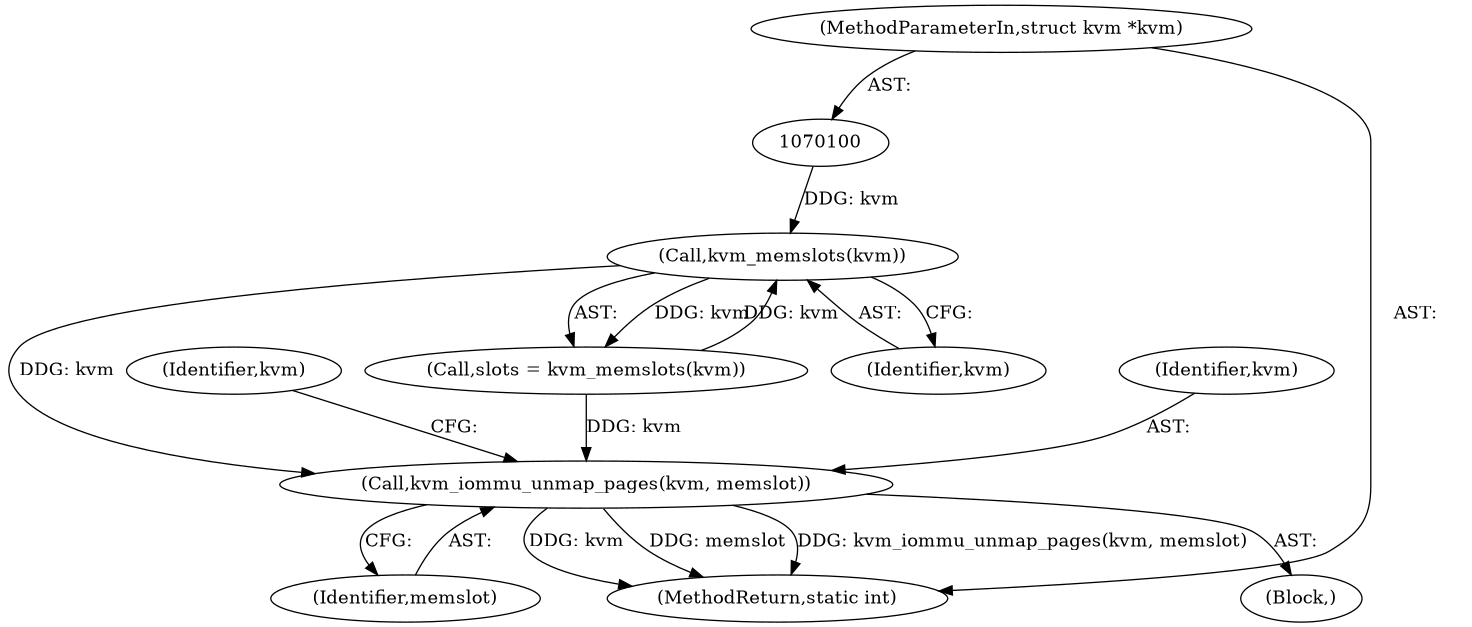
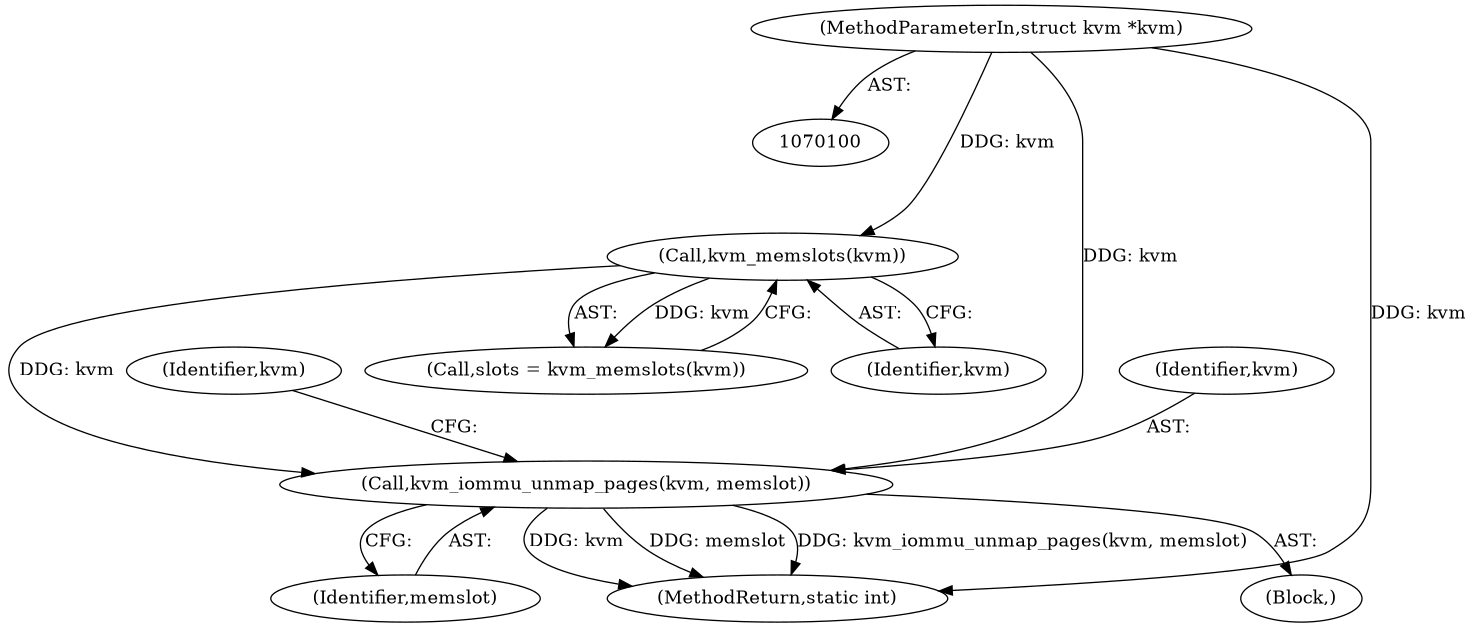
(804, 193) -> (944, 151)
(791, 314) -> (791, 314)
(1419, 314) -> (1419, 314)
(586, 421) -> (1083, 339)
